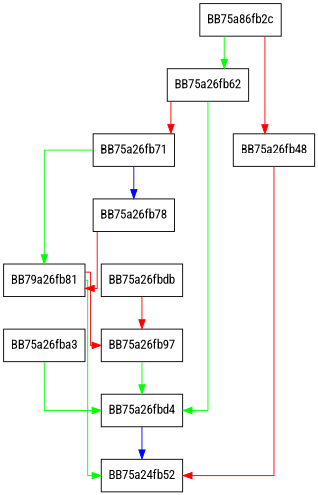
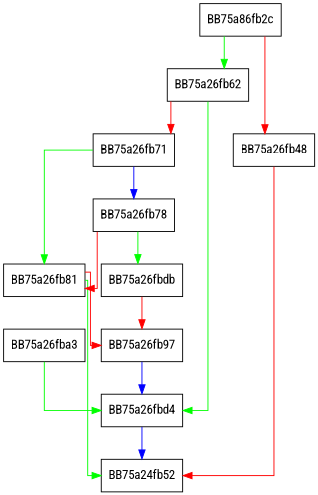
none -> (138, 243)
(44, 280) -> (44, 280)
(142, 373) -> (142, 373)
